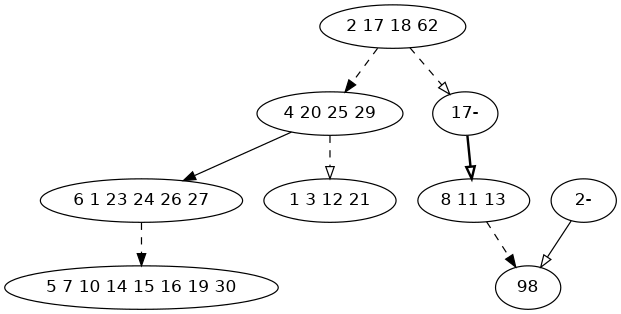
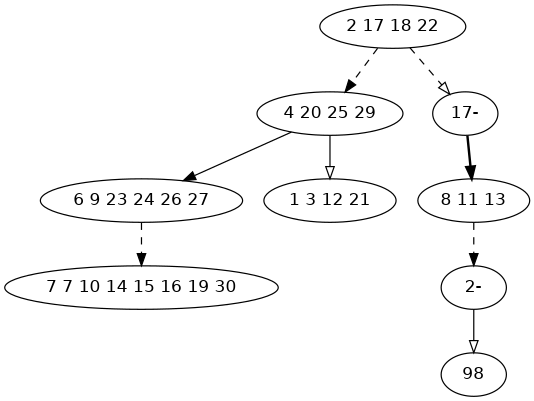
(393, 27) -> (393, 27)
(330, 151) -> (330, 151)
(469, 151) -> (469, 151)
(141, 201) -> (141, 201)
(498, 239) -> (474, 238)
(141, 288) -> (141, 288)
